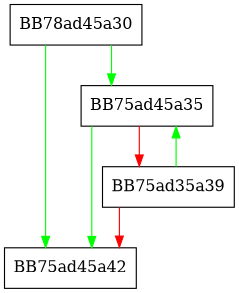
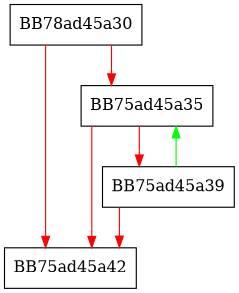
(112, 60) -> (112, 60)
(46, 141) -> (46, 141)
(92, 181) -> (92, 181)
(168, 187) -> (168, 187)
